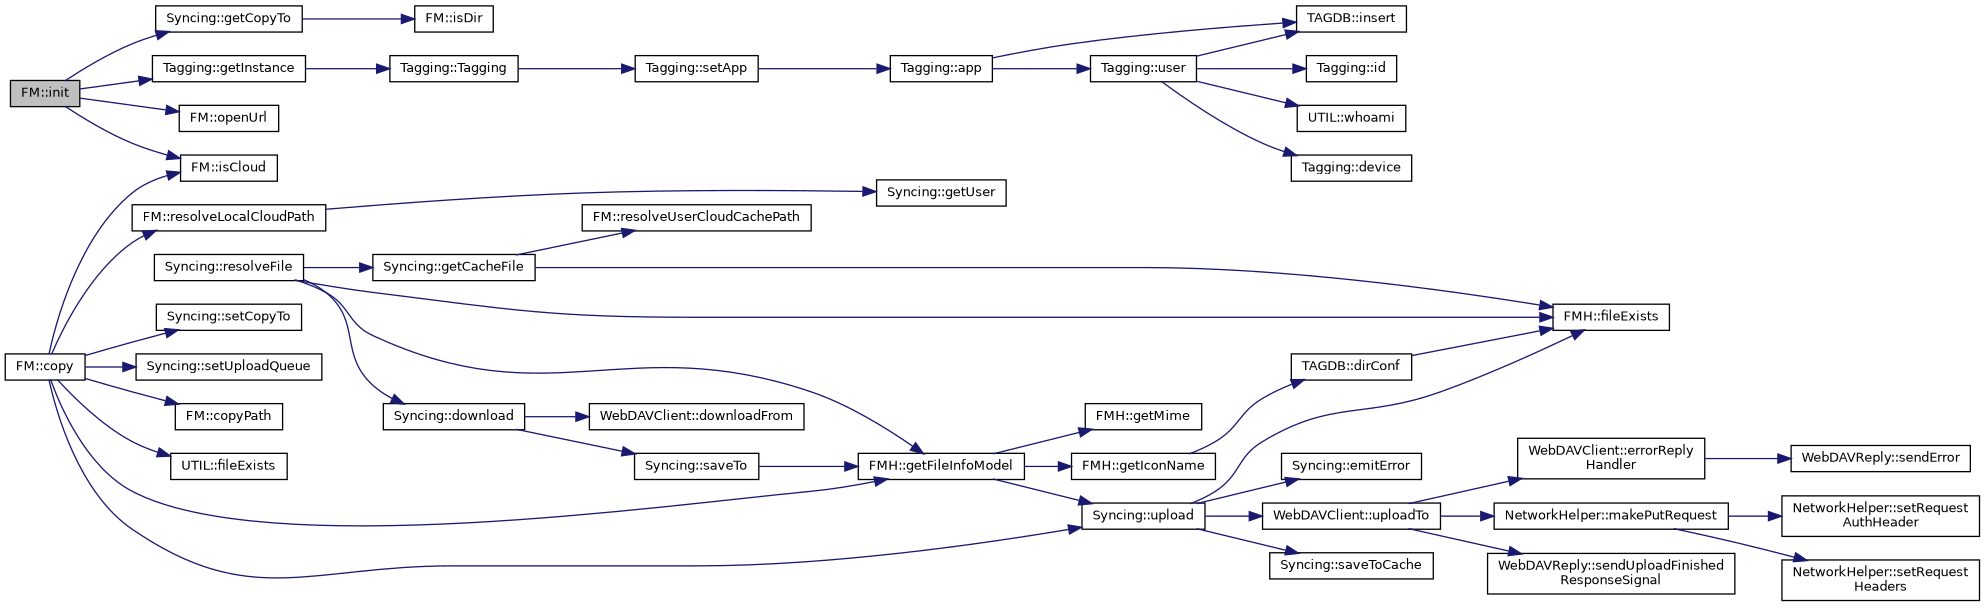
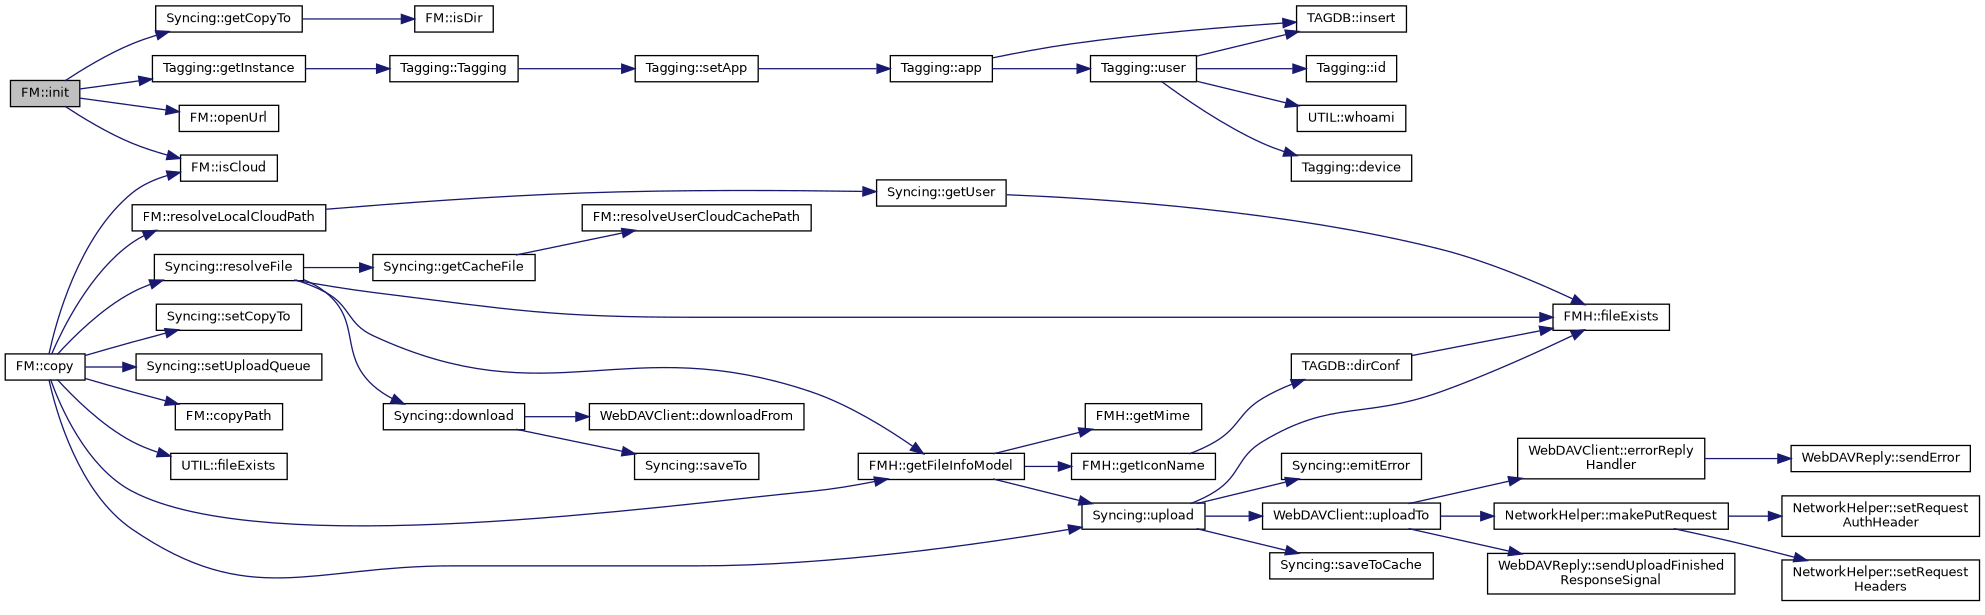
(1039, 268) -> (1295, 221)
none -> (100, 314)
(802, 466) -> none
